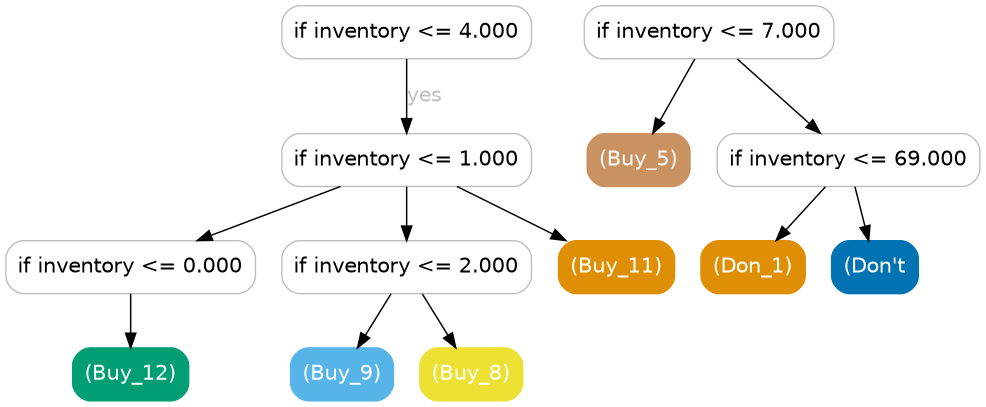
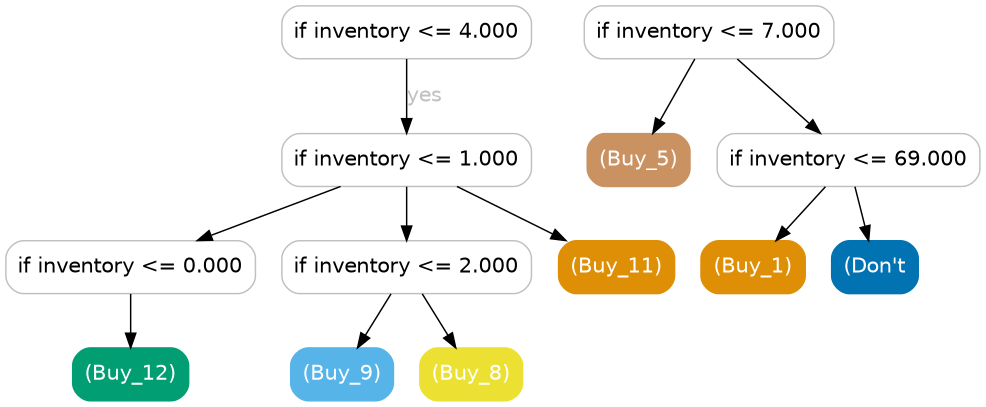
(753, 267) -> (753, 267)
